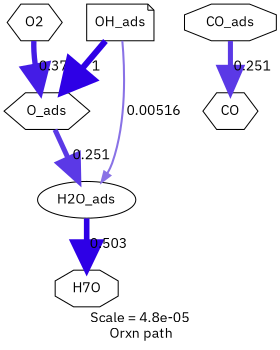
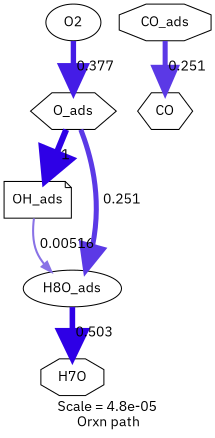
(35, 22) -> (73, 22)
(94, 55) -> (61, 141)
(87, 200) -> (72, 289)
